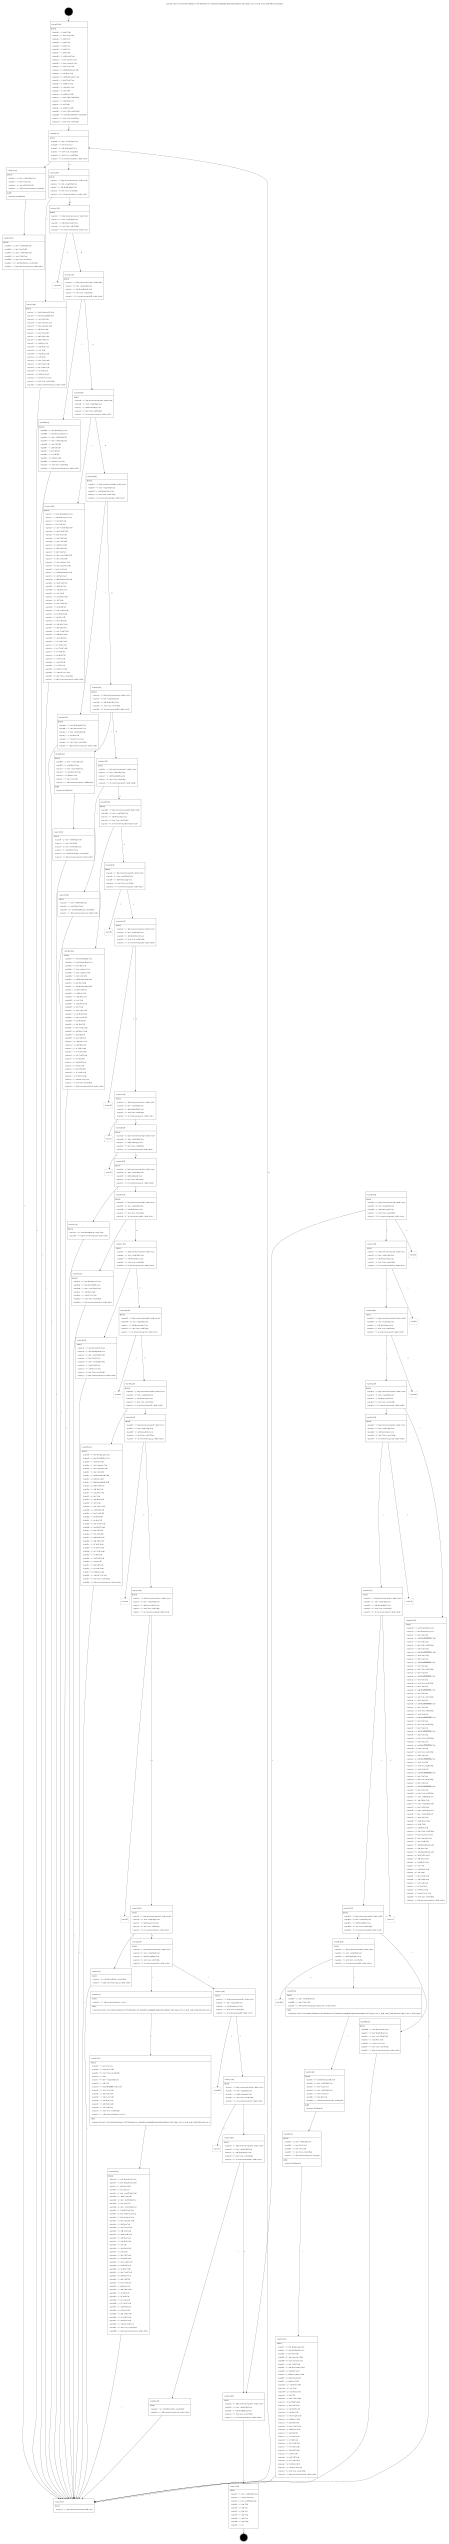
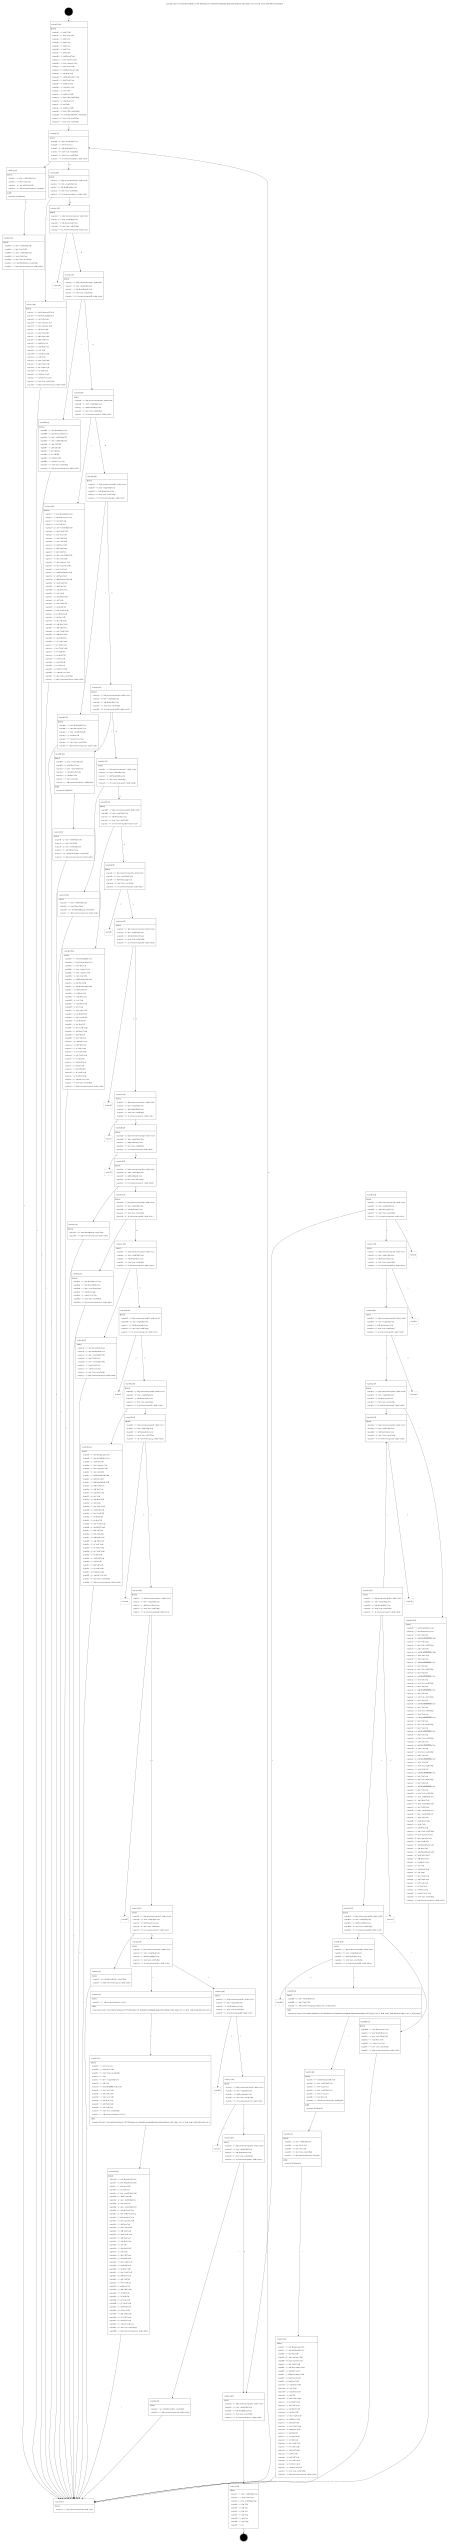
(379, 1514) -> (386, 1515)
